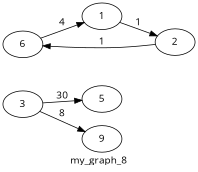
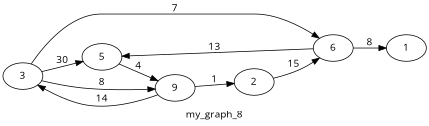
none -> (165, 14)
(62, 23) -> (370, 42)
(135, 28) -> (211, 85)
(102, 42) -> (294, 64)
none -> (221, 52)
none -> (135, 71)
none -> (100, 106)
